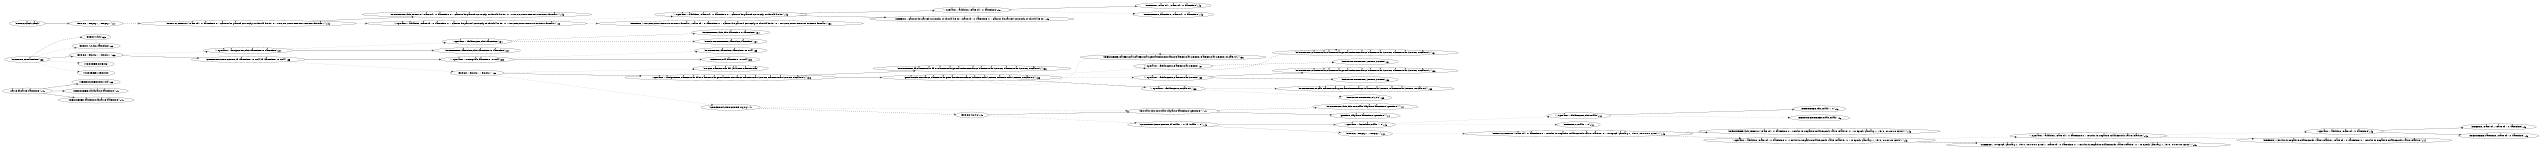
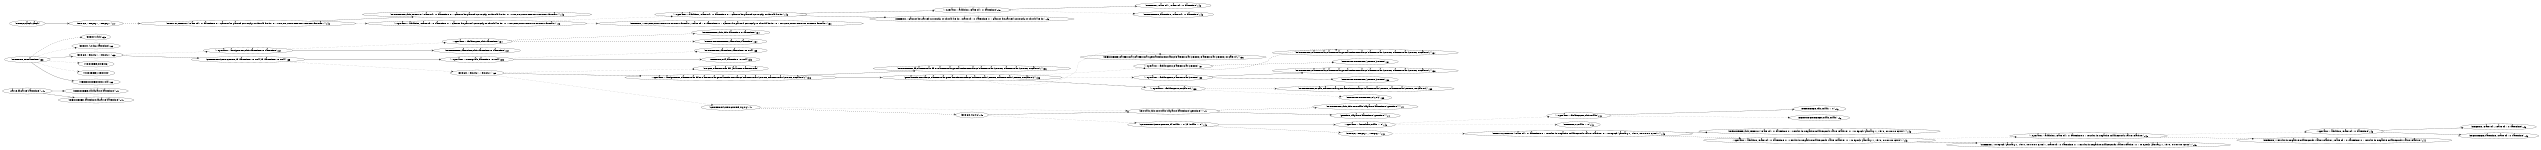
(55, 51) -> (55, 51)
(60, 86) -> (50, 74)
